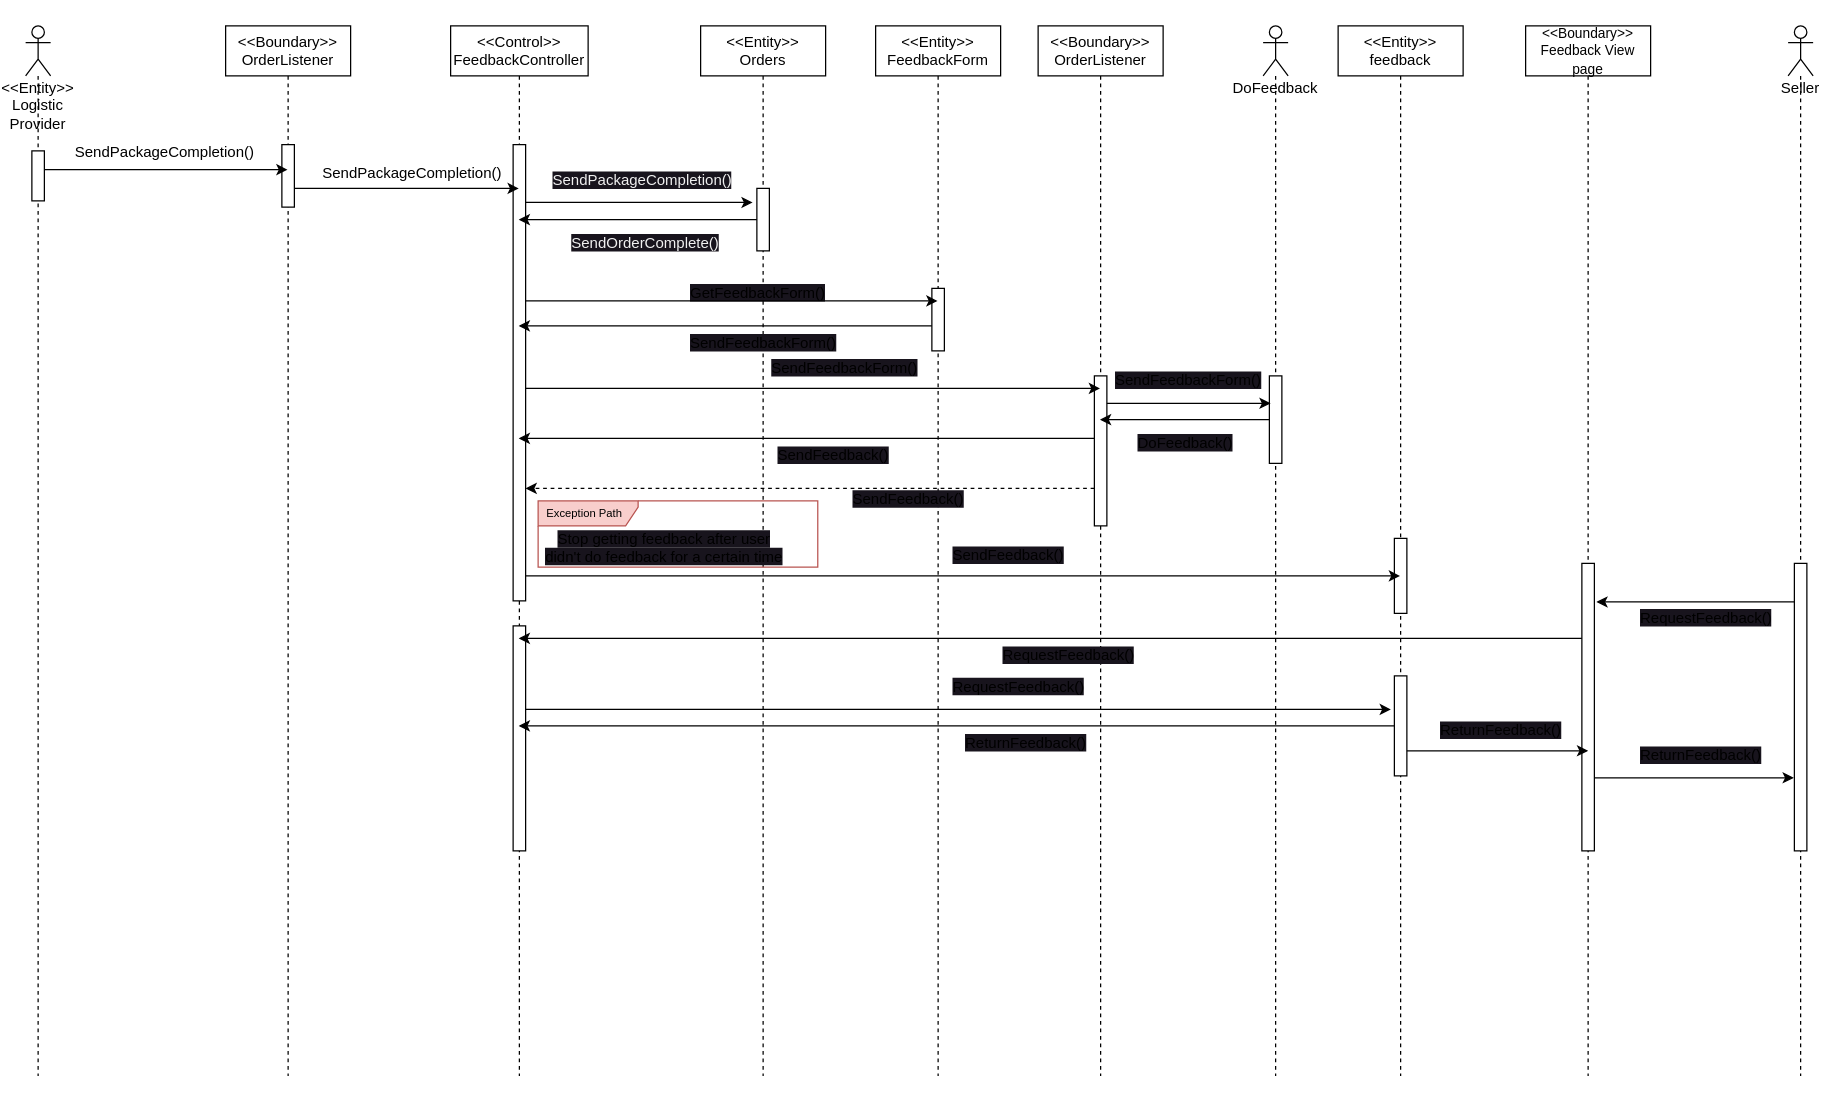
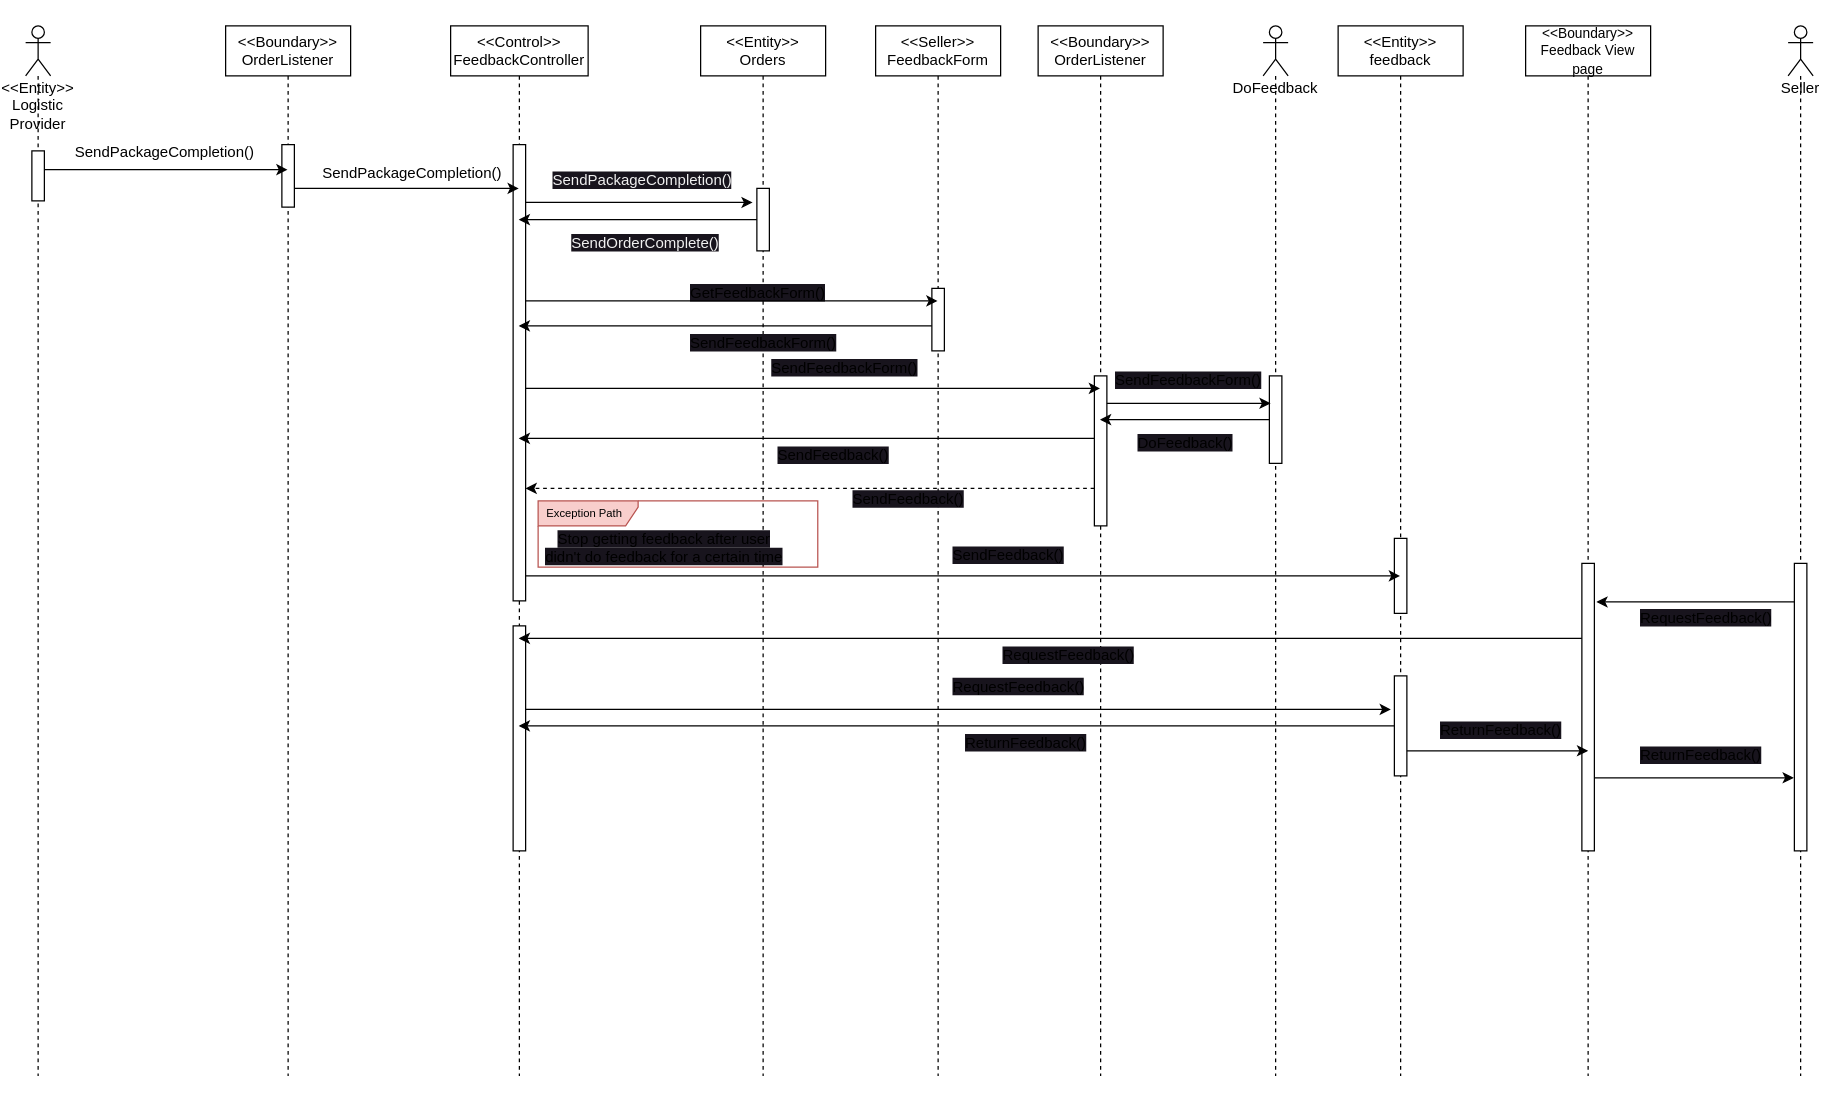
(938, 51) -> (938, 51)
